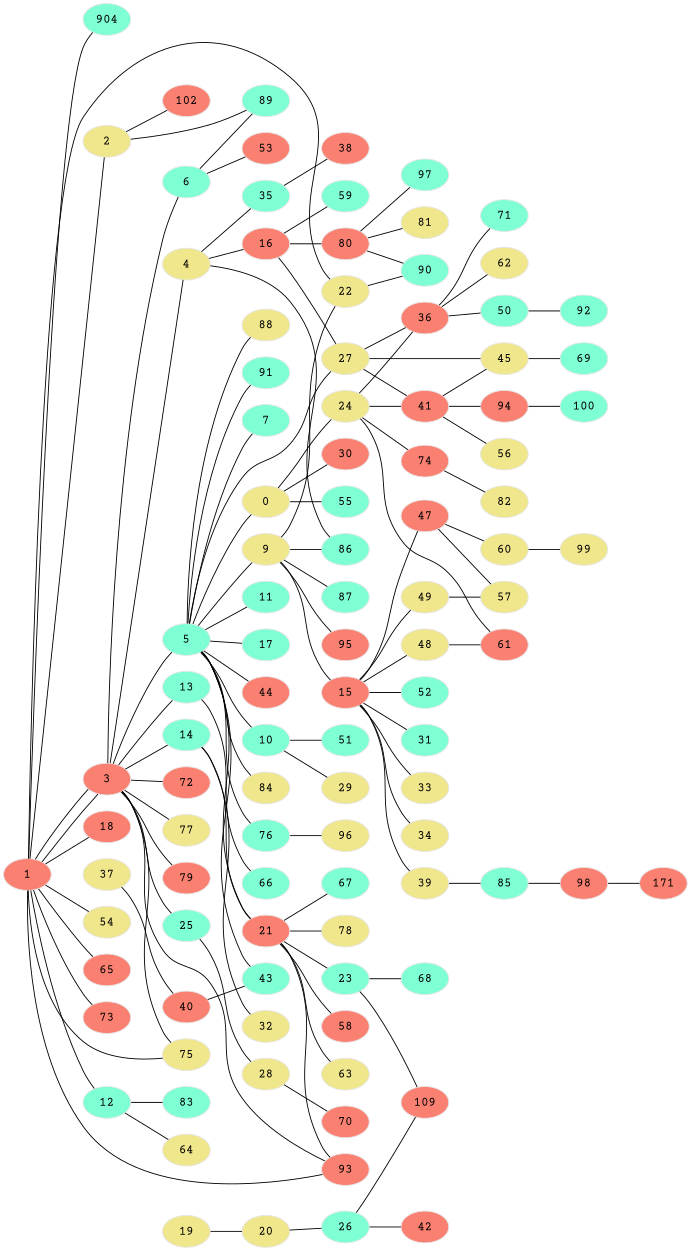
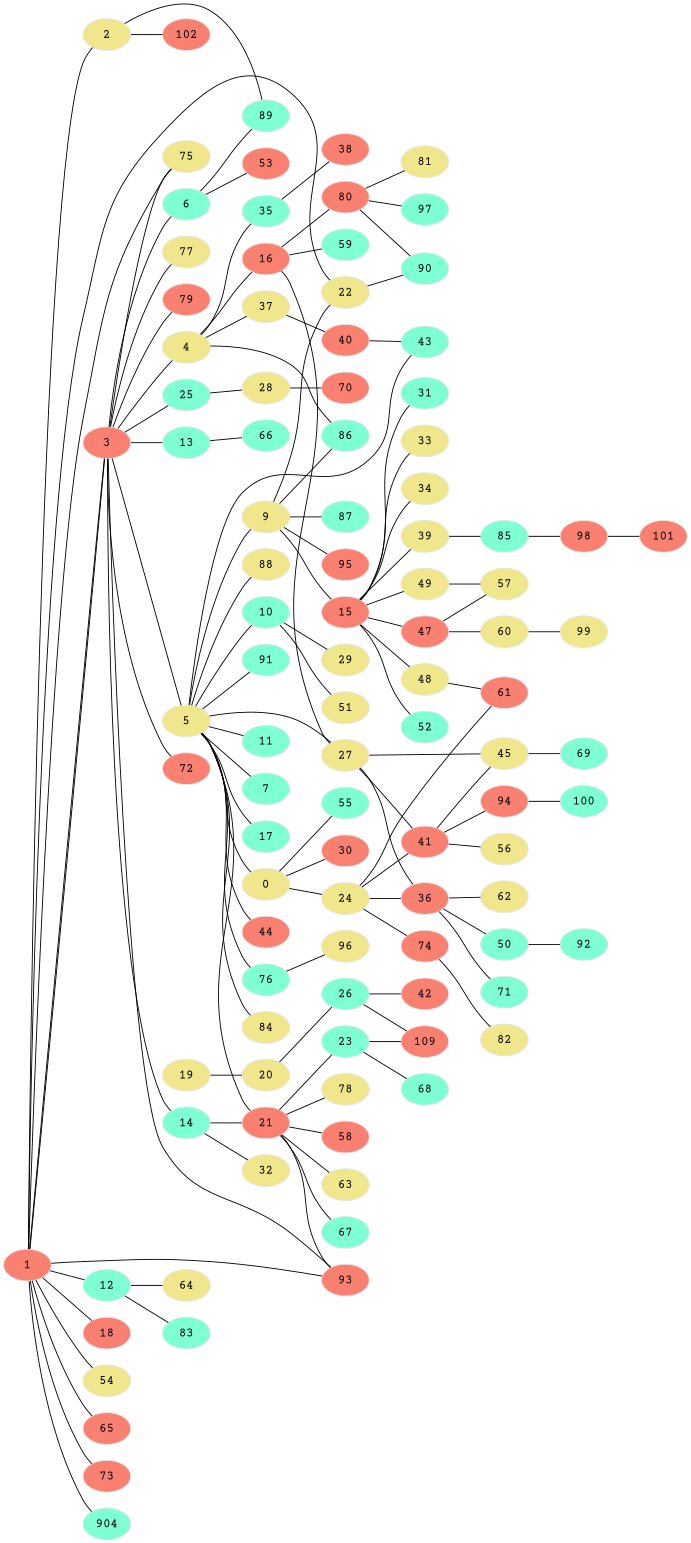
none -> (226, 327)
(186, 640) -> (186, 721)
(345, 740) -> (345, 708)
(663, 883) -> (663, 536)
